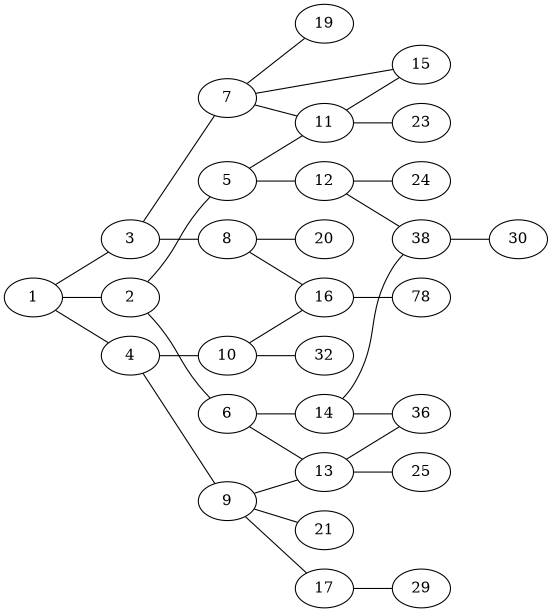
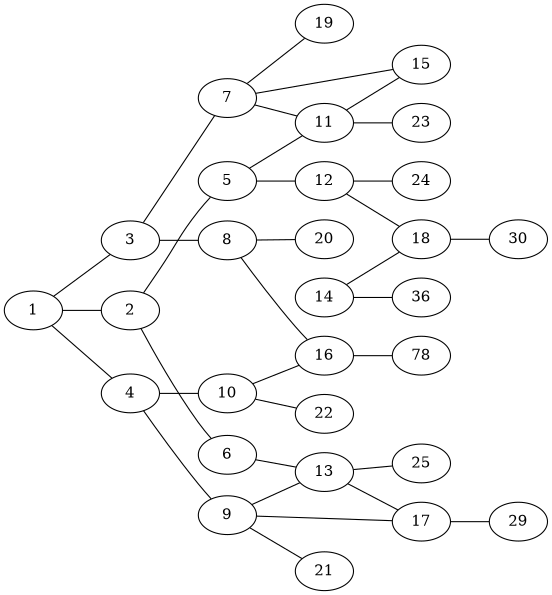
(421, 239) -> (421, 239)
(324, 356) -> (324, 414)
(276, 414) -> none
(373, 443) -> (373, 497)
